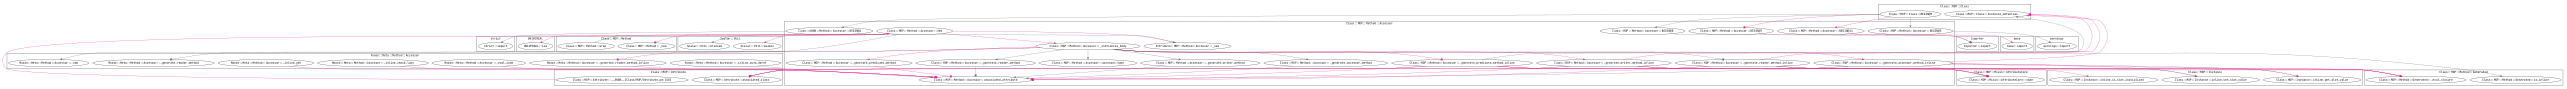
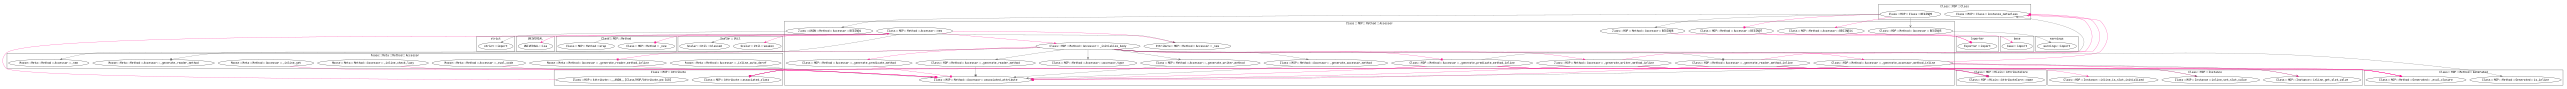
(1753, 35) -> (1753, 35)
